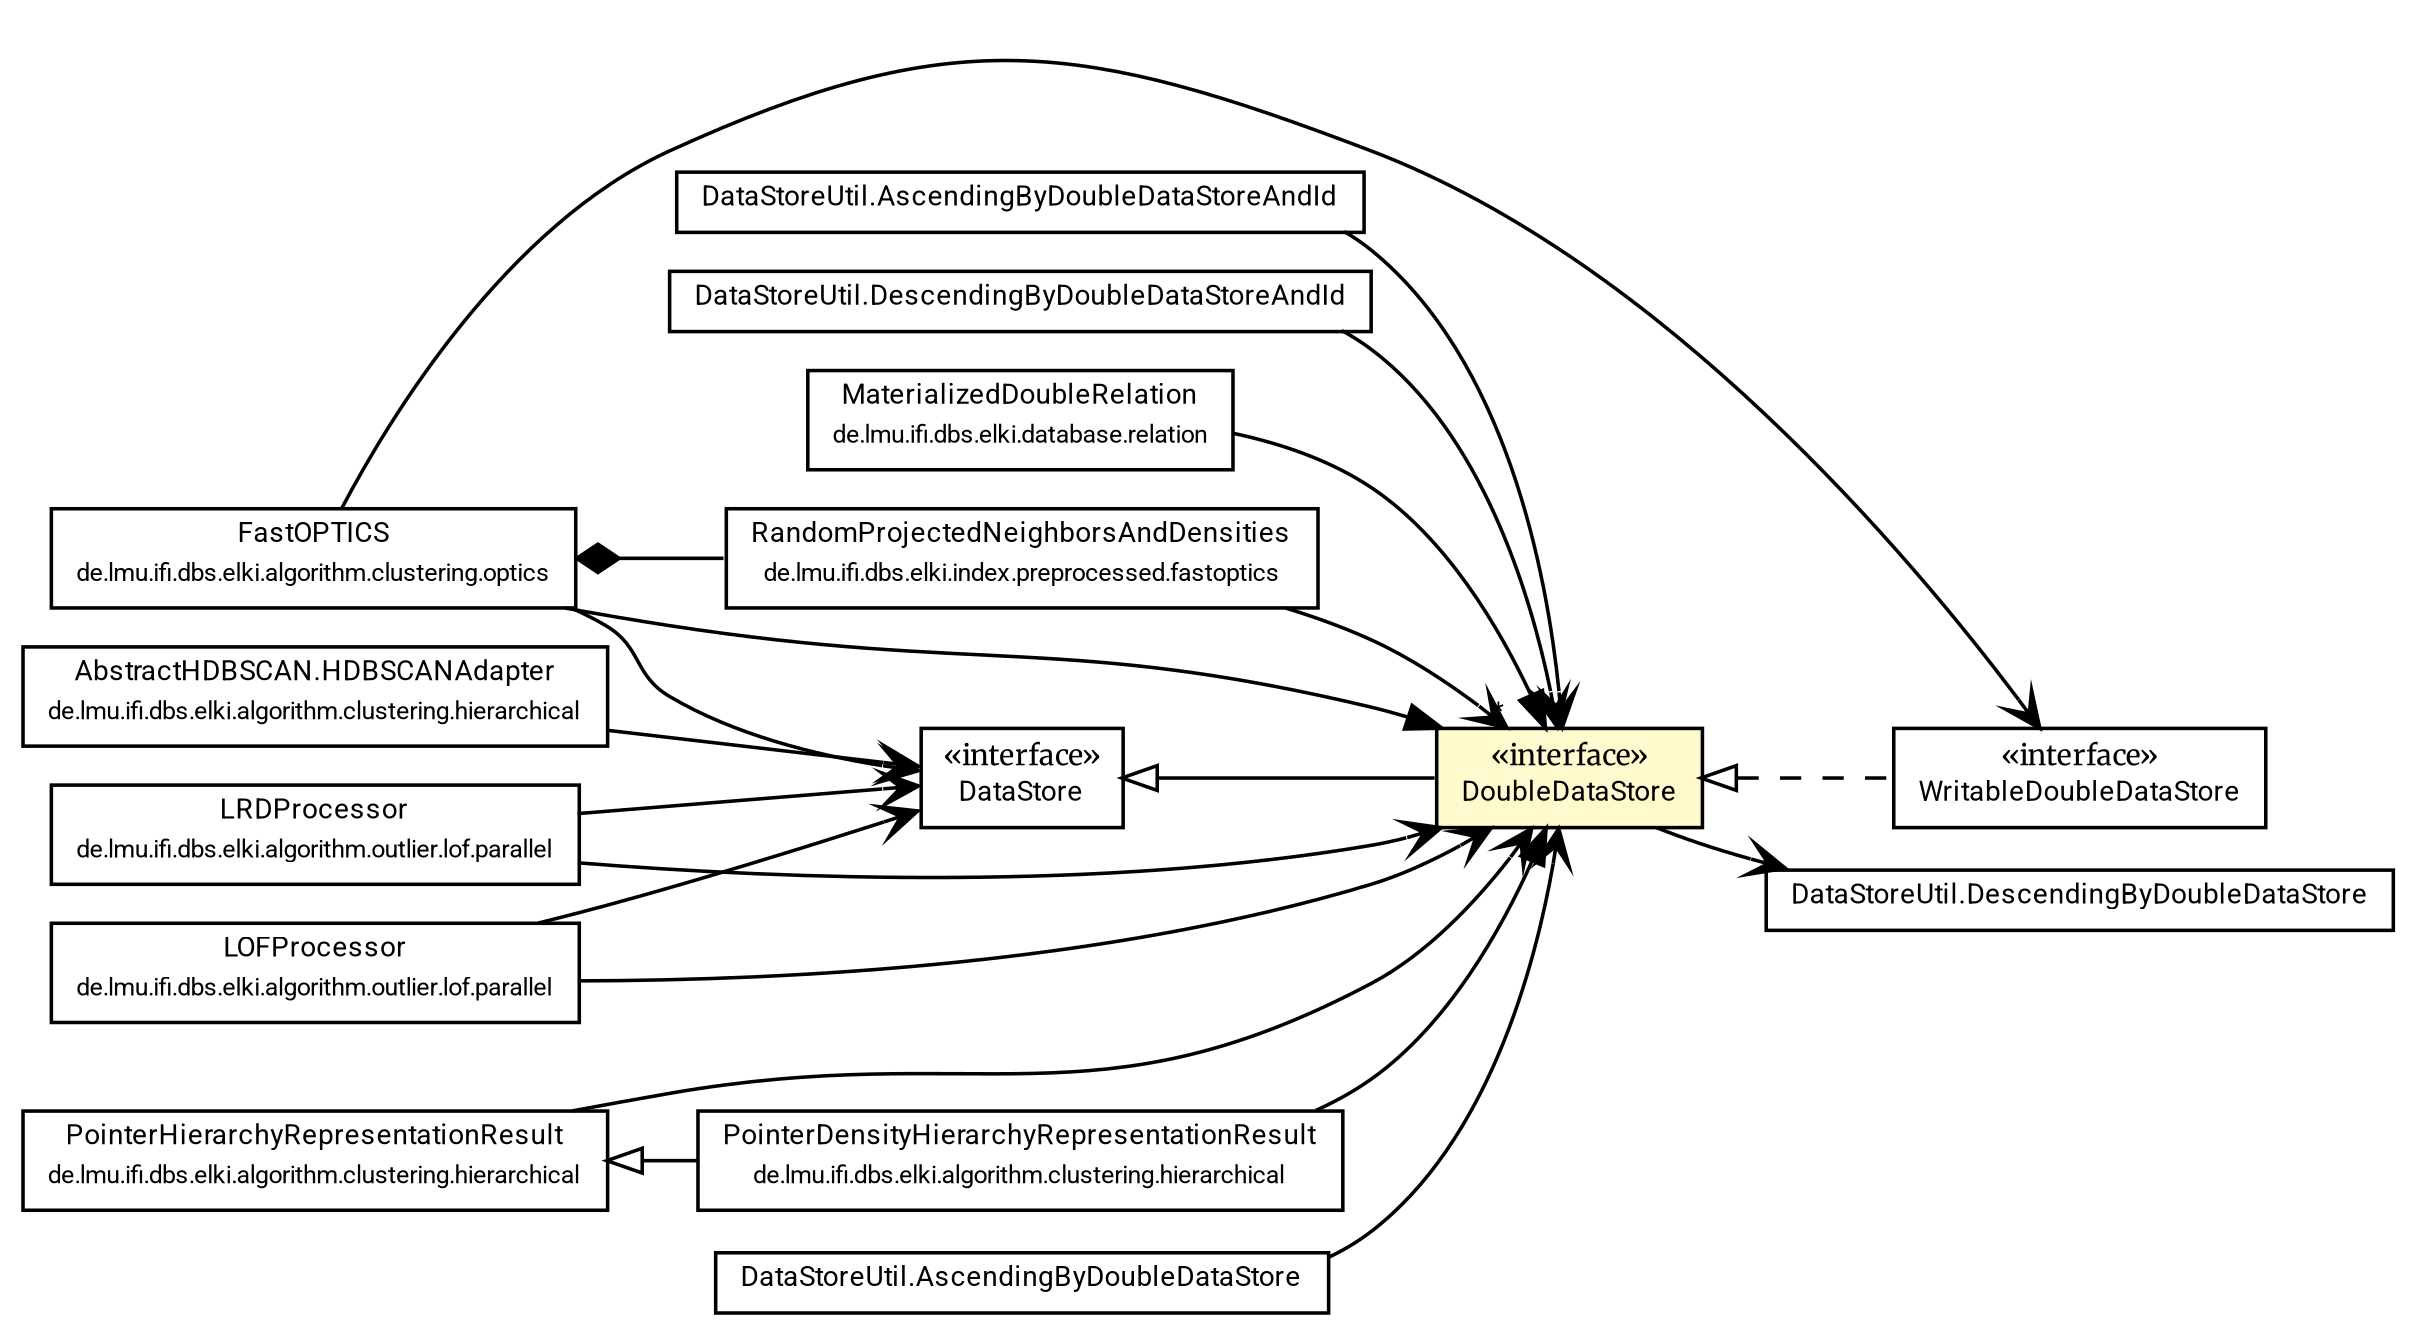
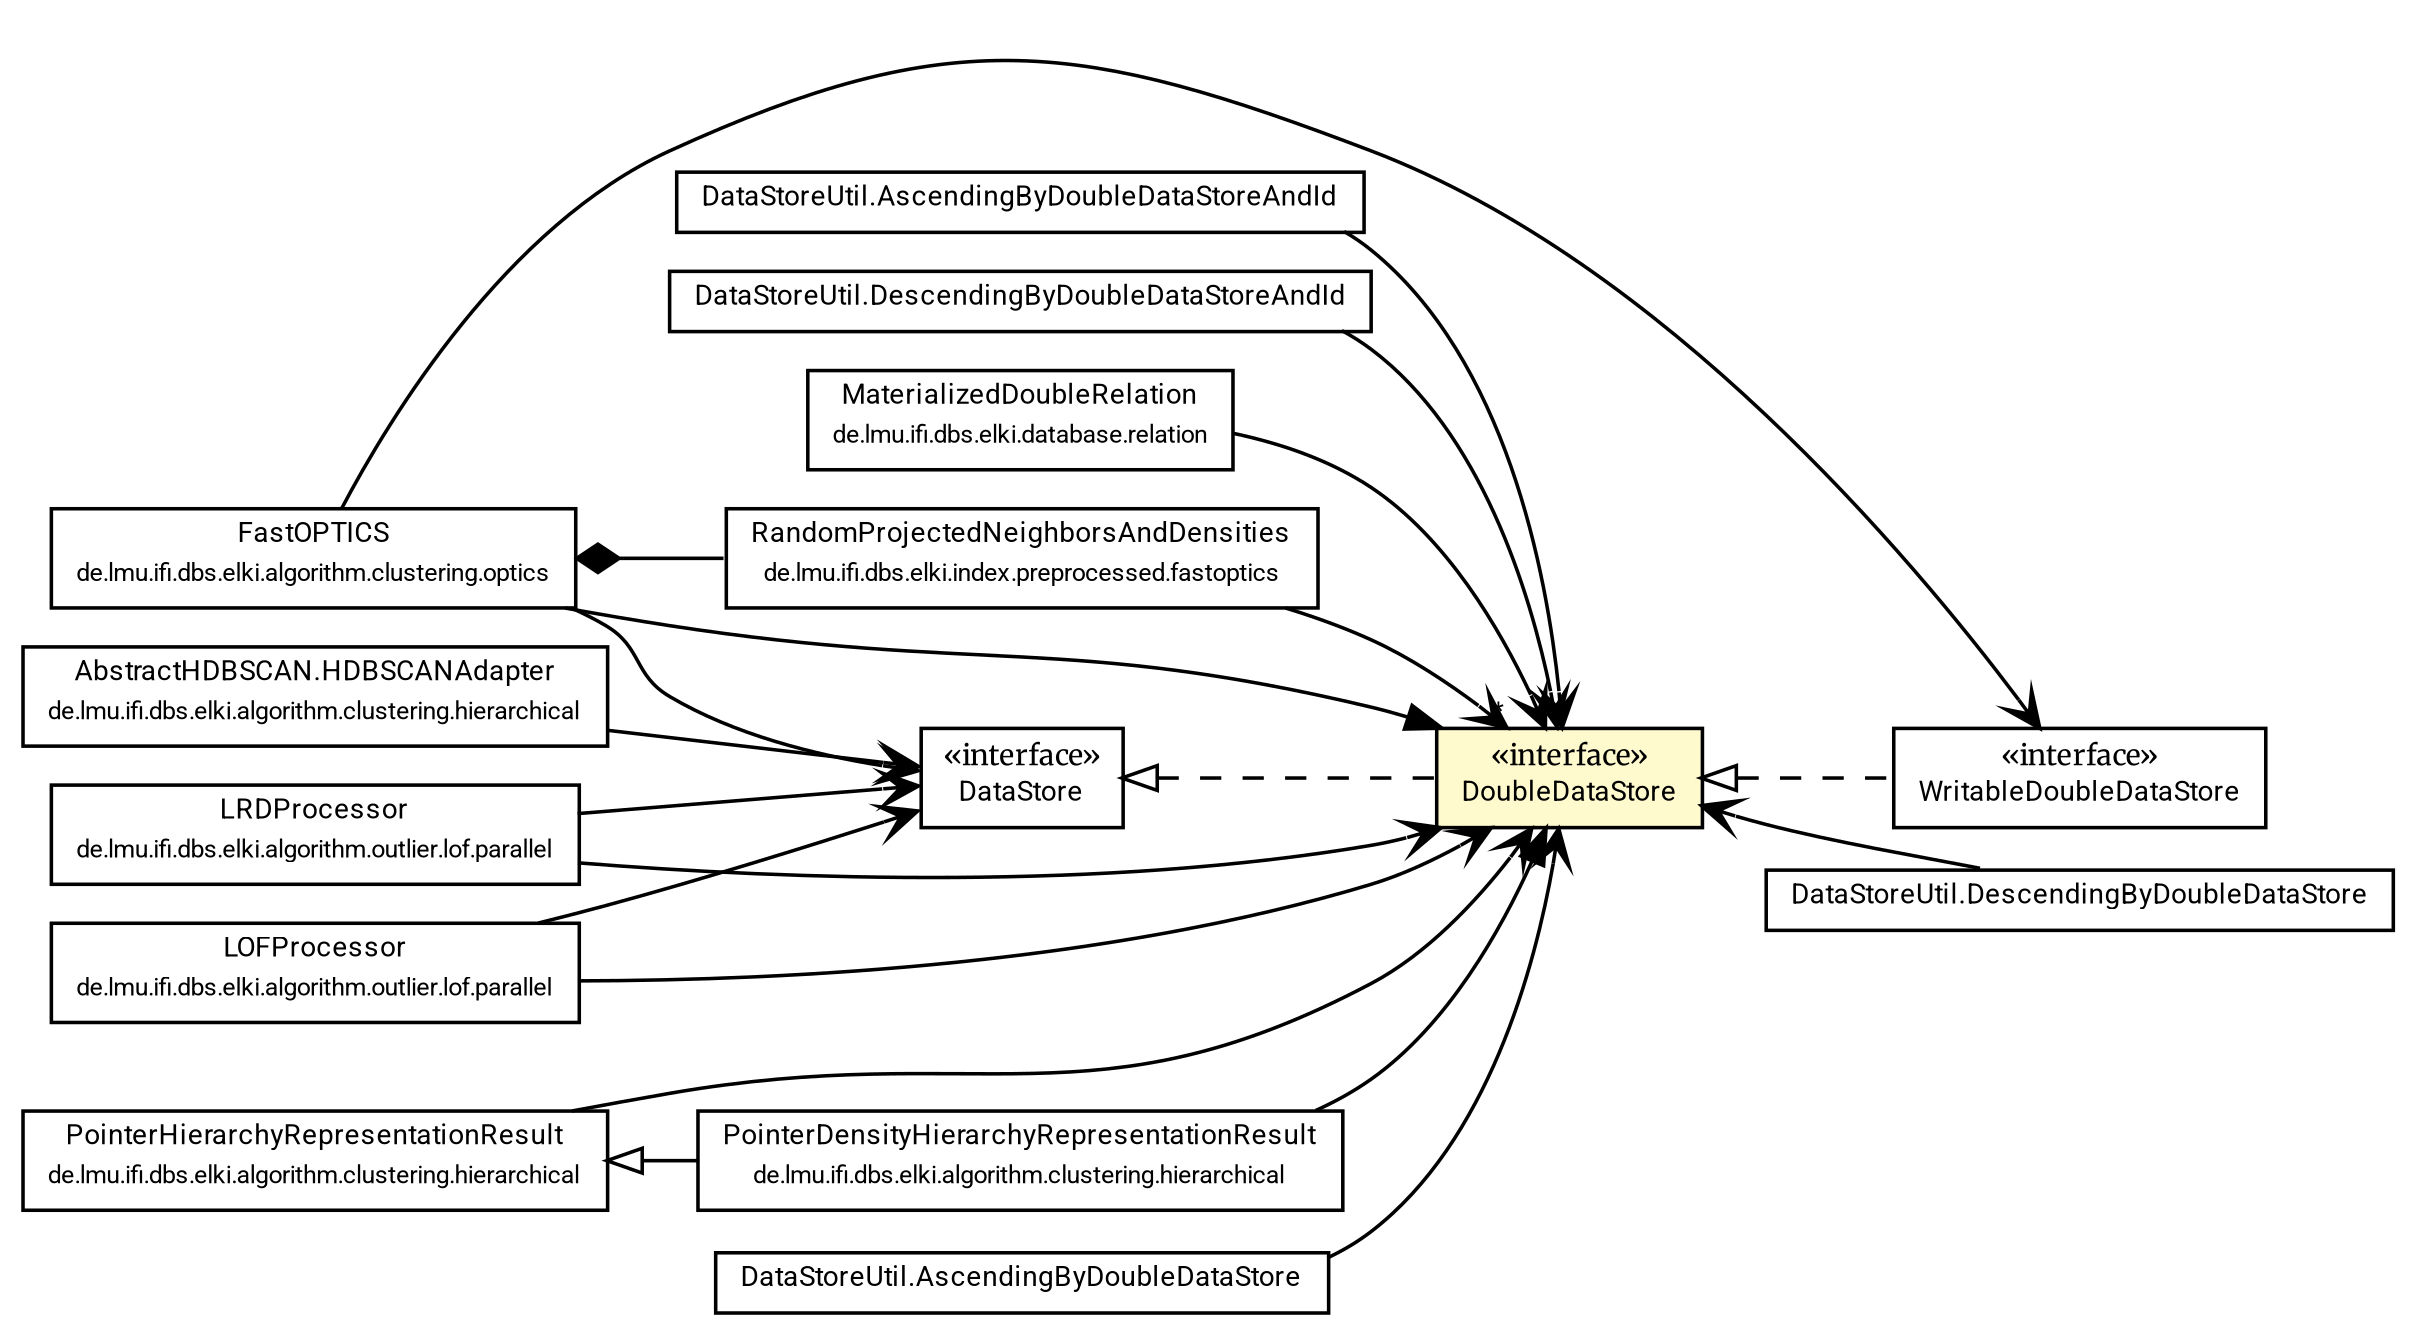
(1416, 524) -> (1416, 524)
(1296, 778) -> (1296, 778)
(1703, 845) -> (1857, 845)
